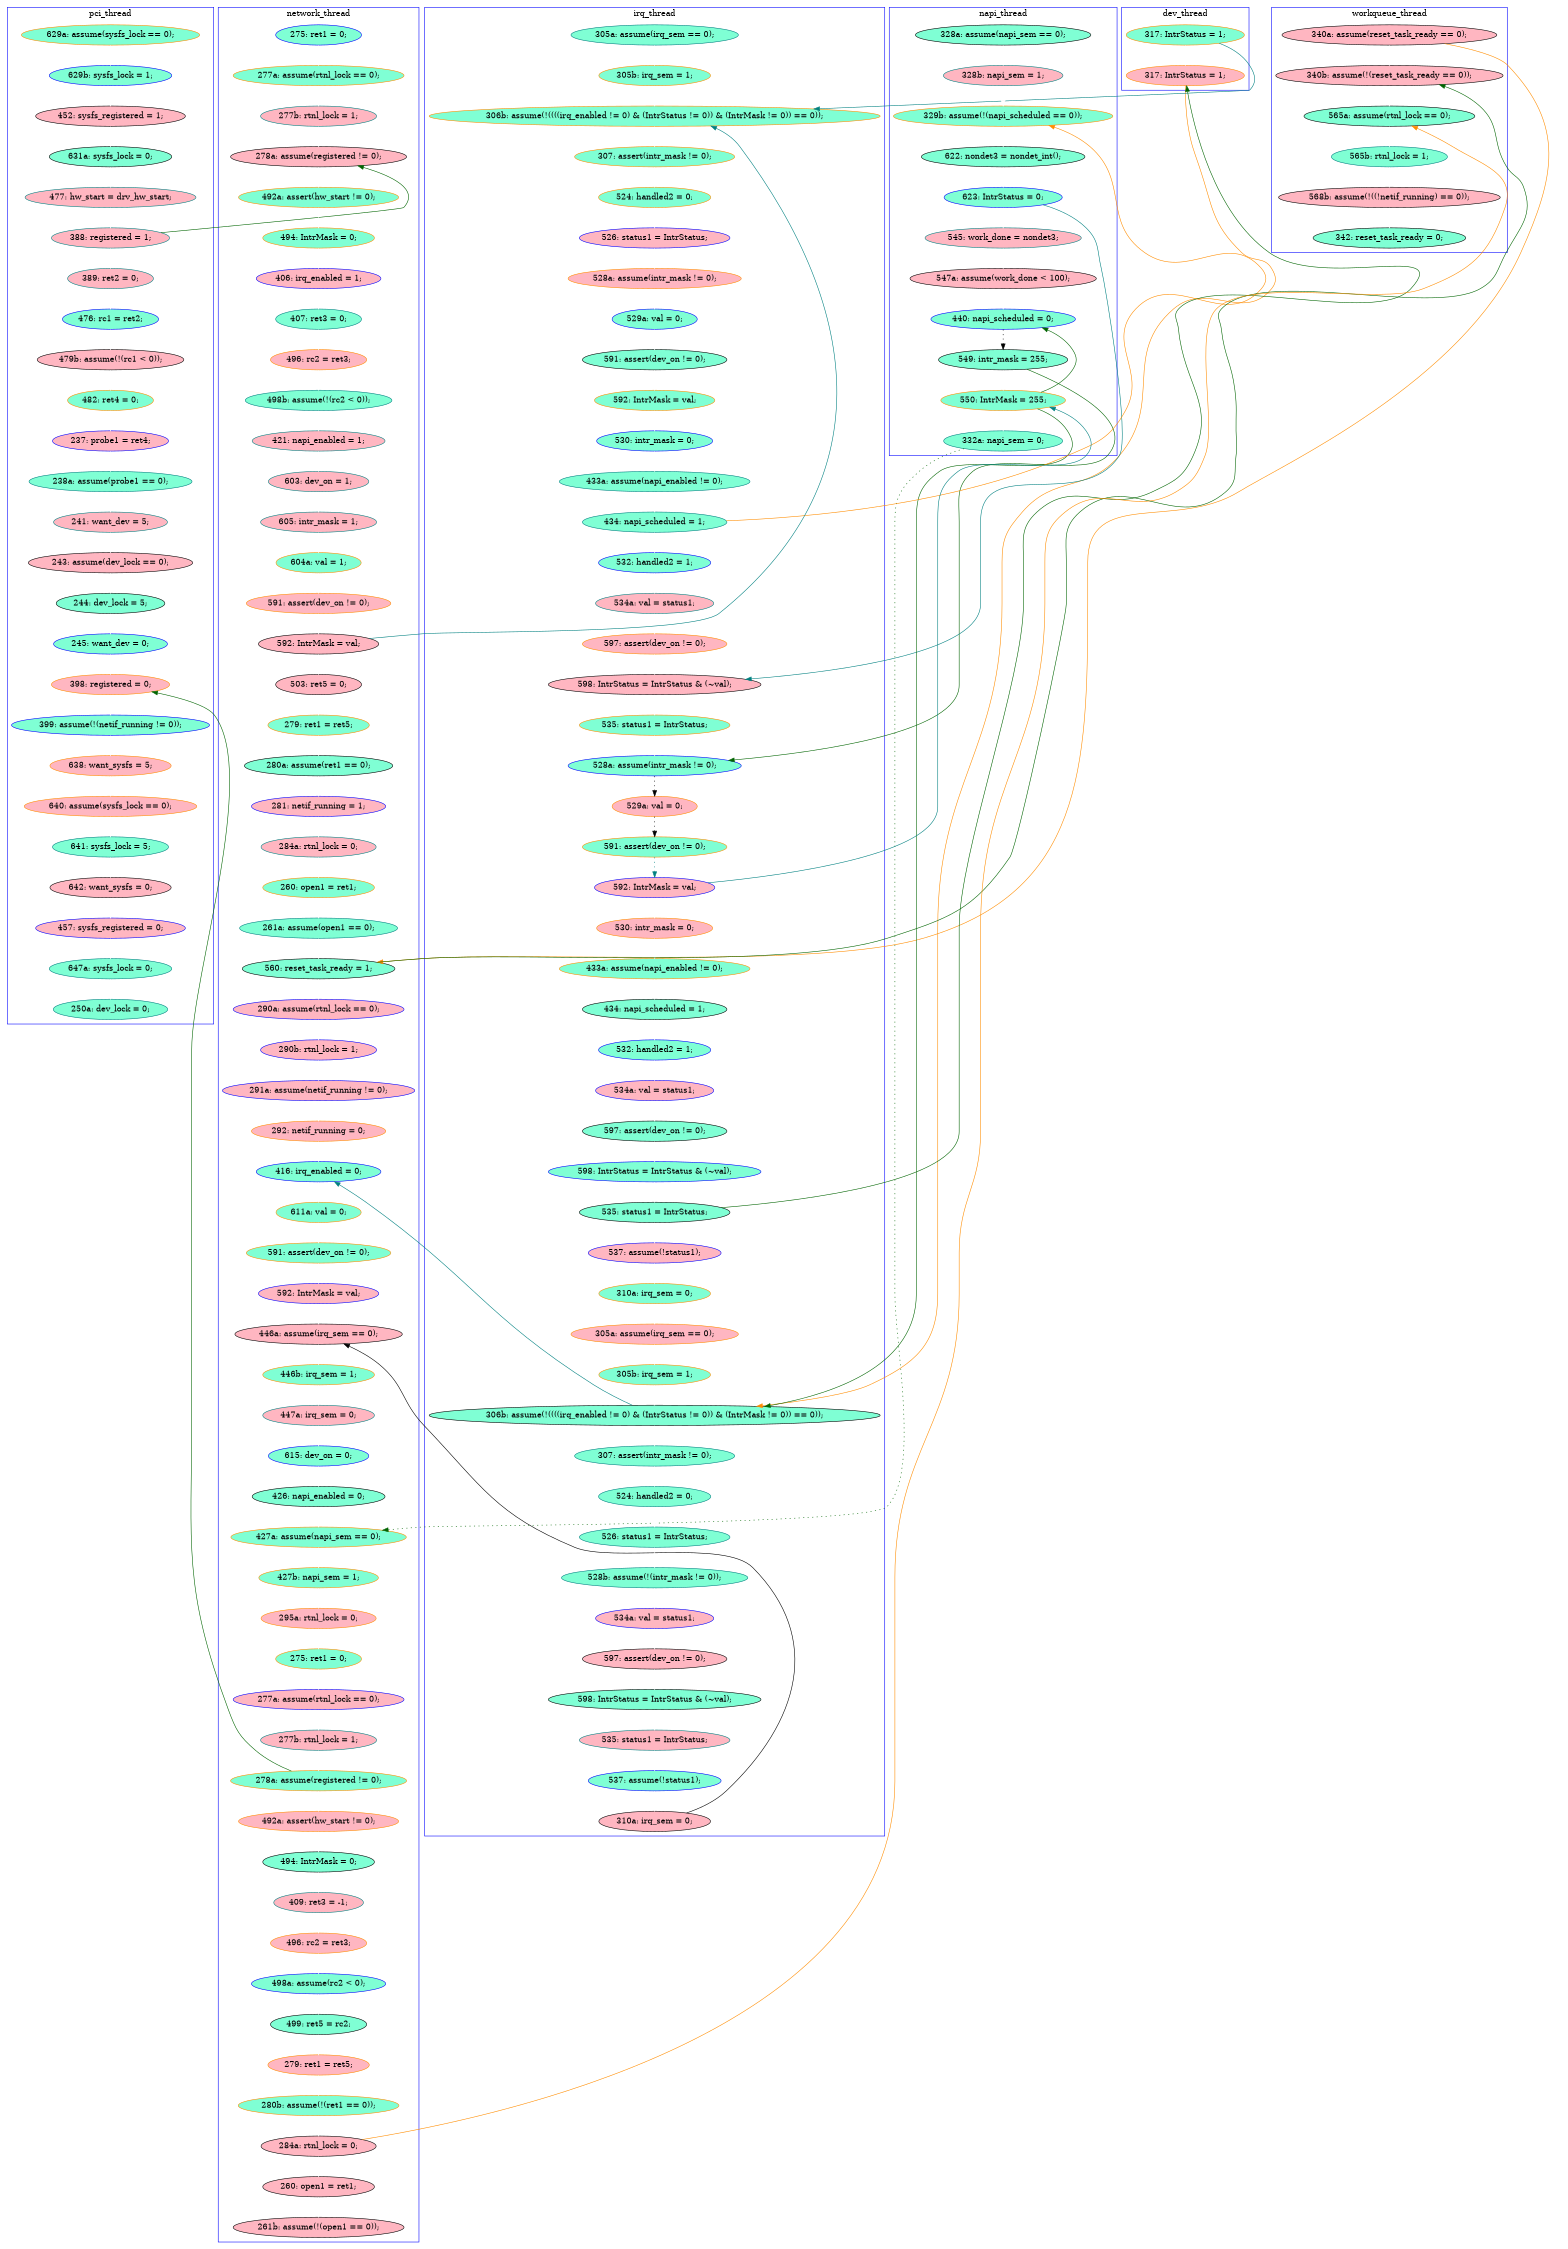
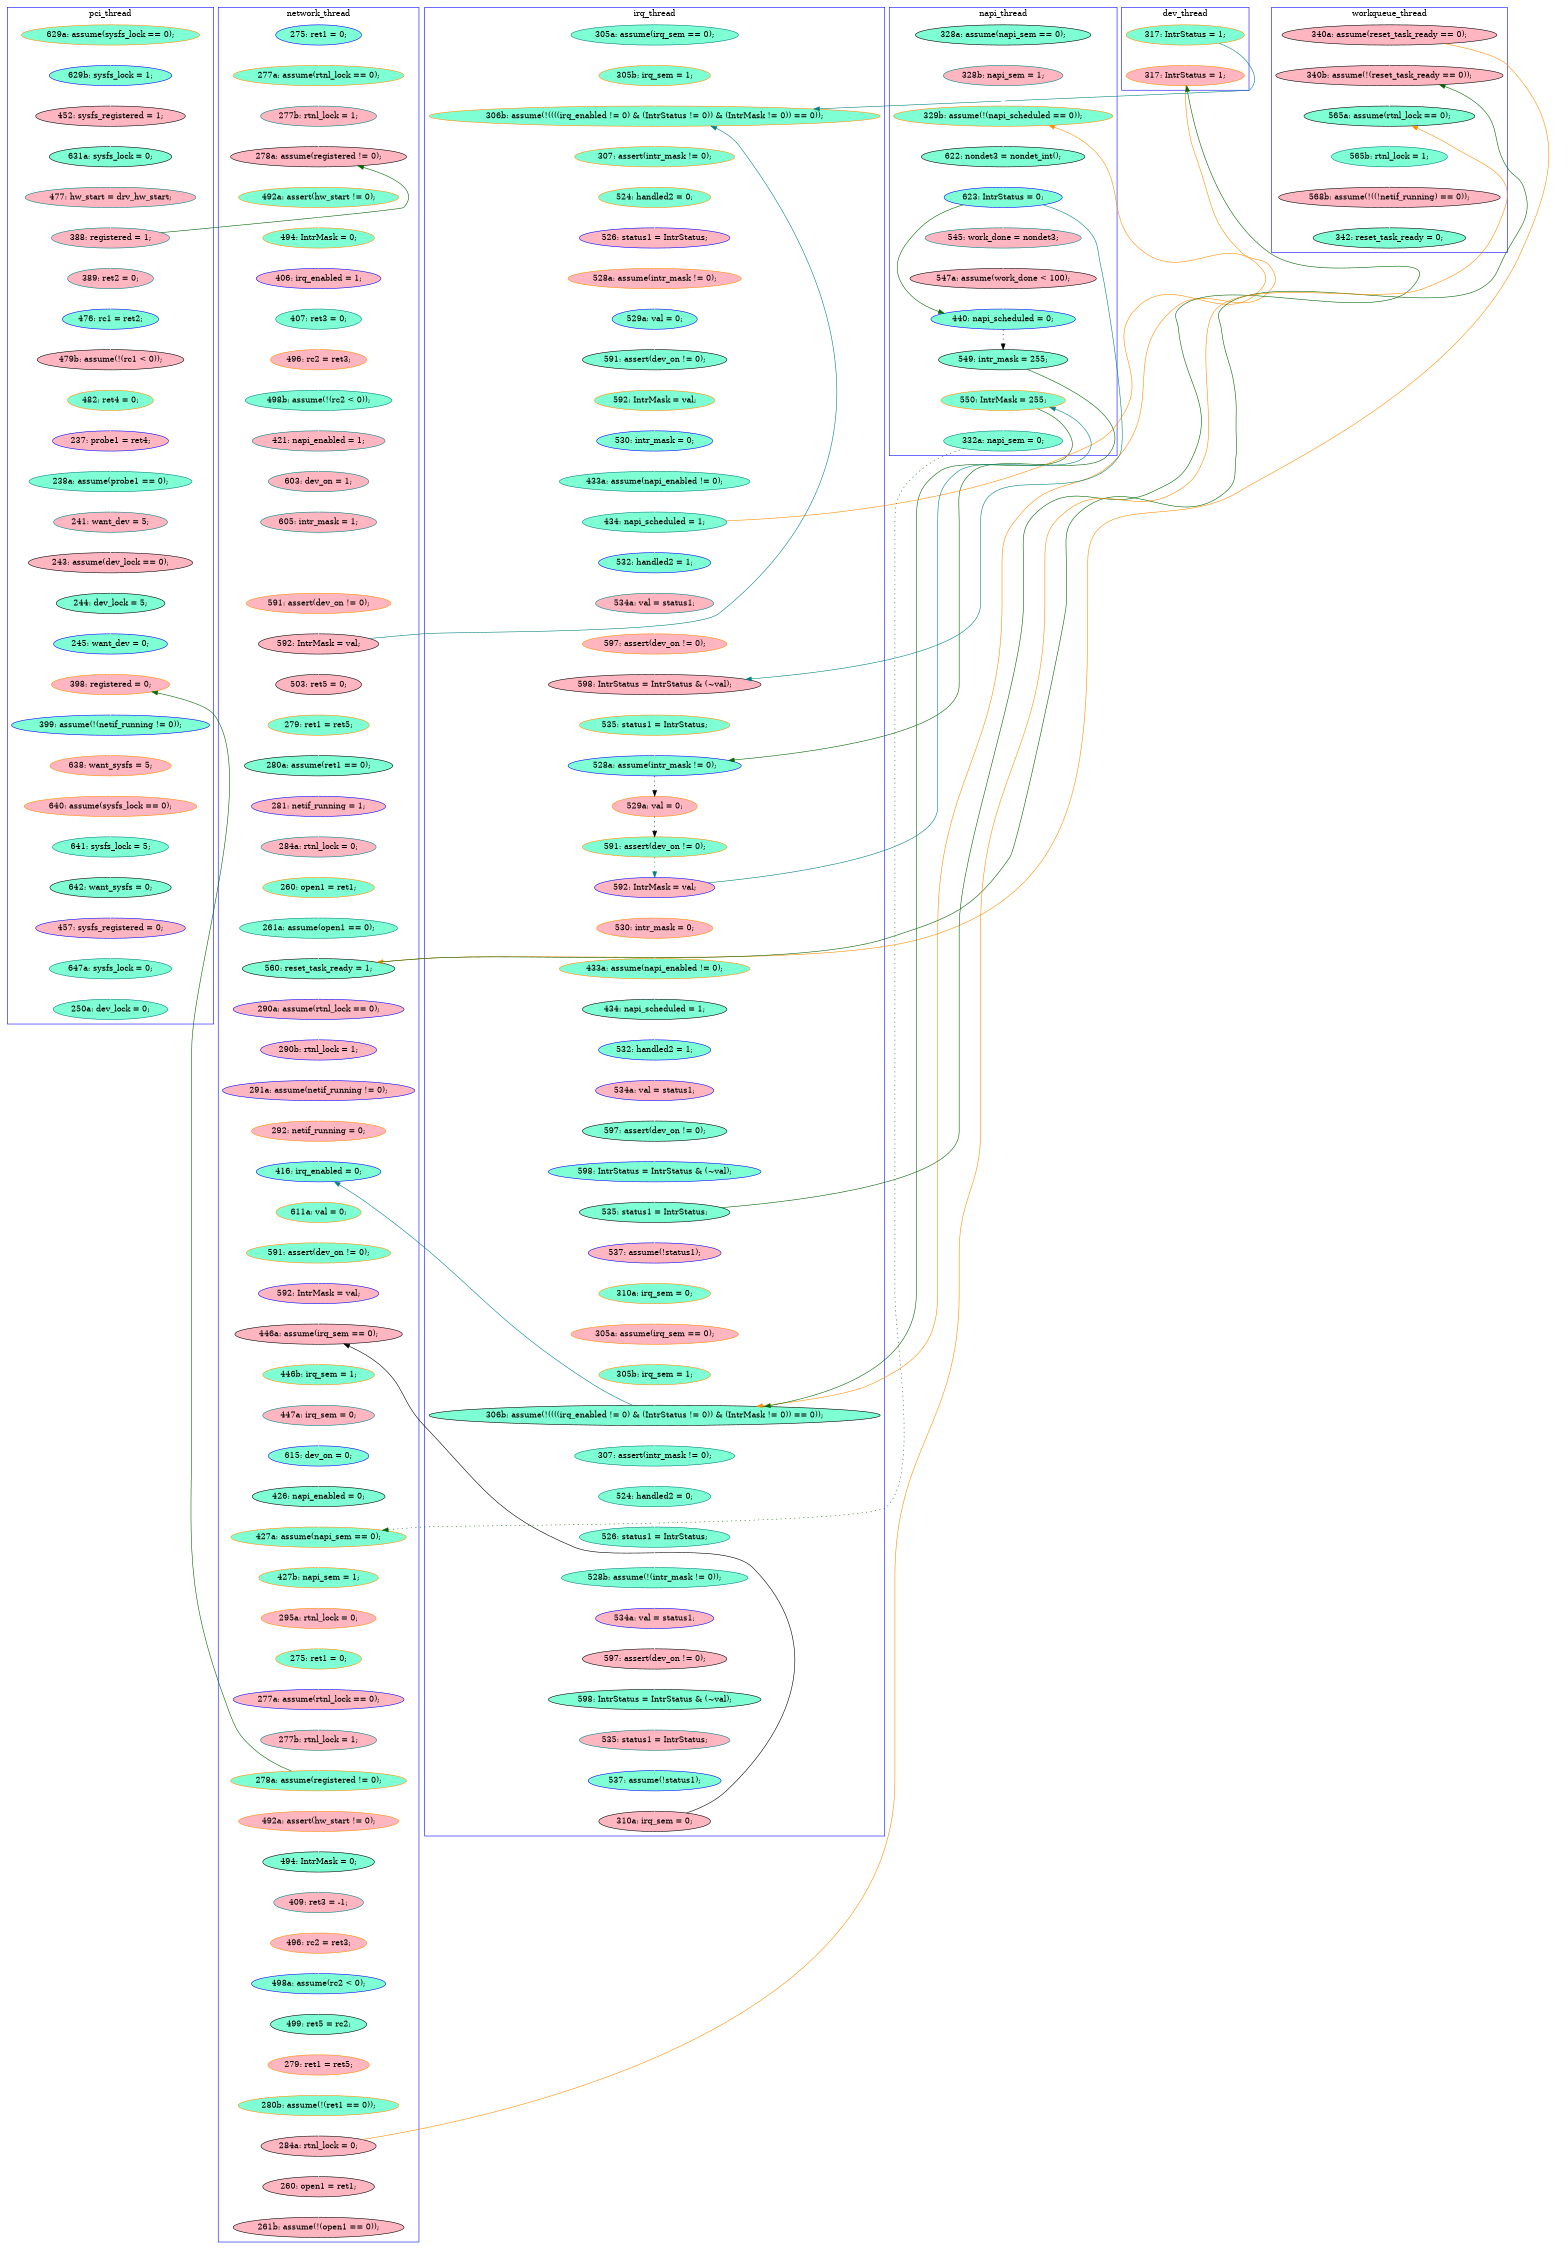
(1076, 363) -> (901, 252)
(319, 563) -> none
(111, 888) -> (111, 888)
